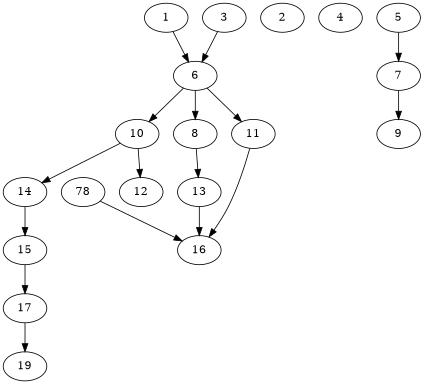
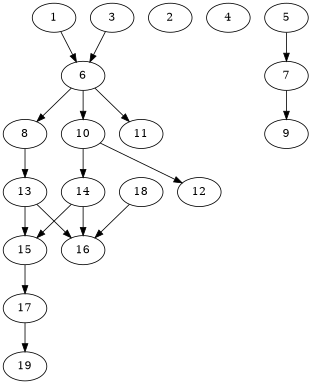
(235, 191) -> (83, 217)
(83, 192) -> (141, 192)
none -> (25, 217)
